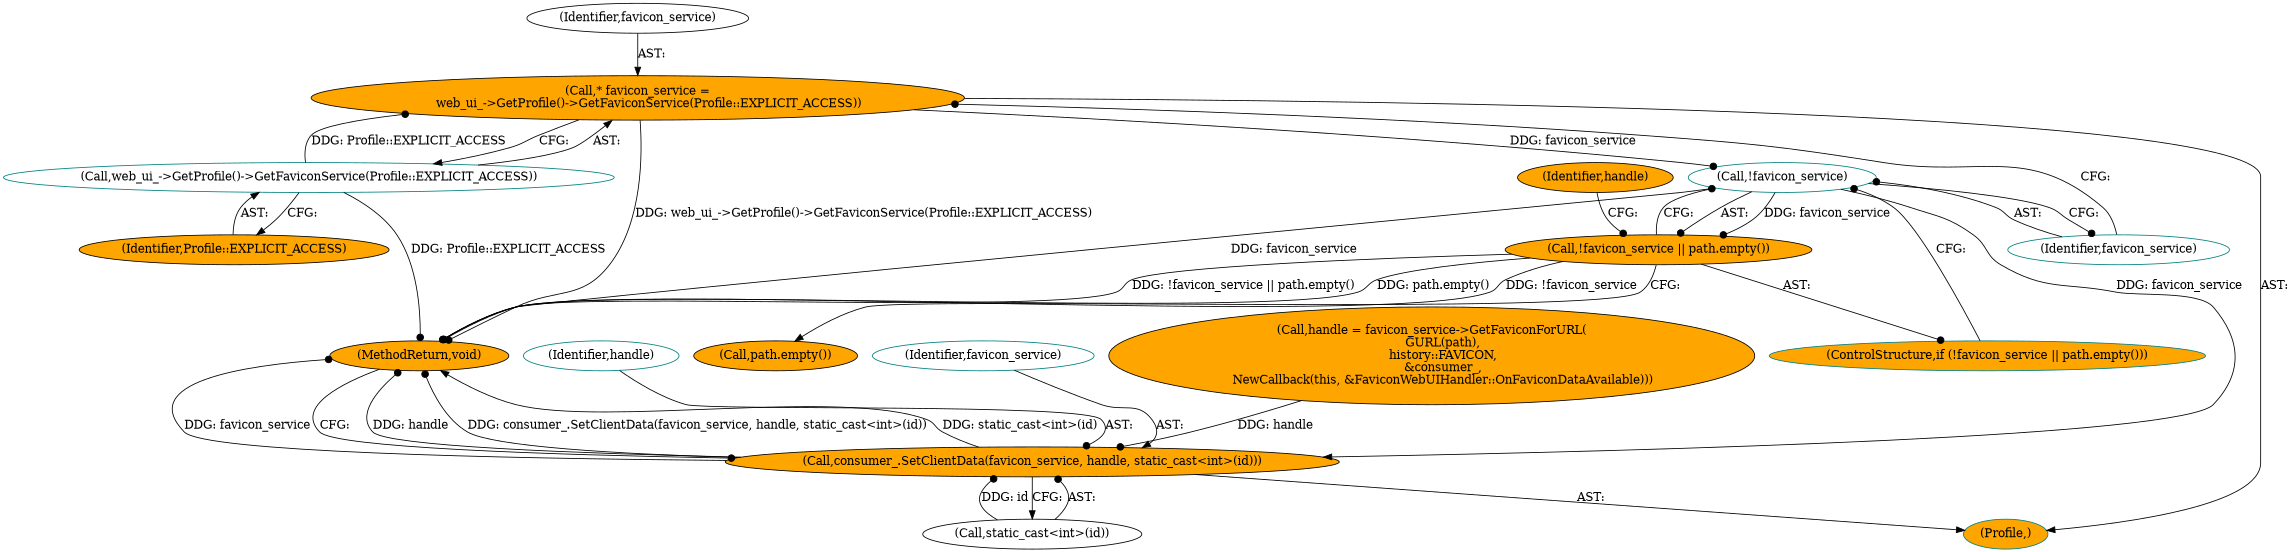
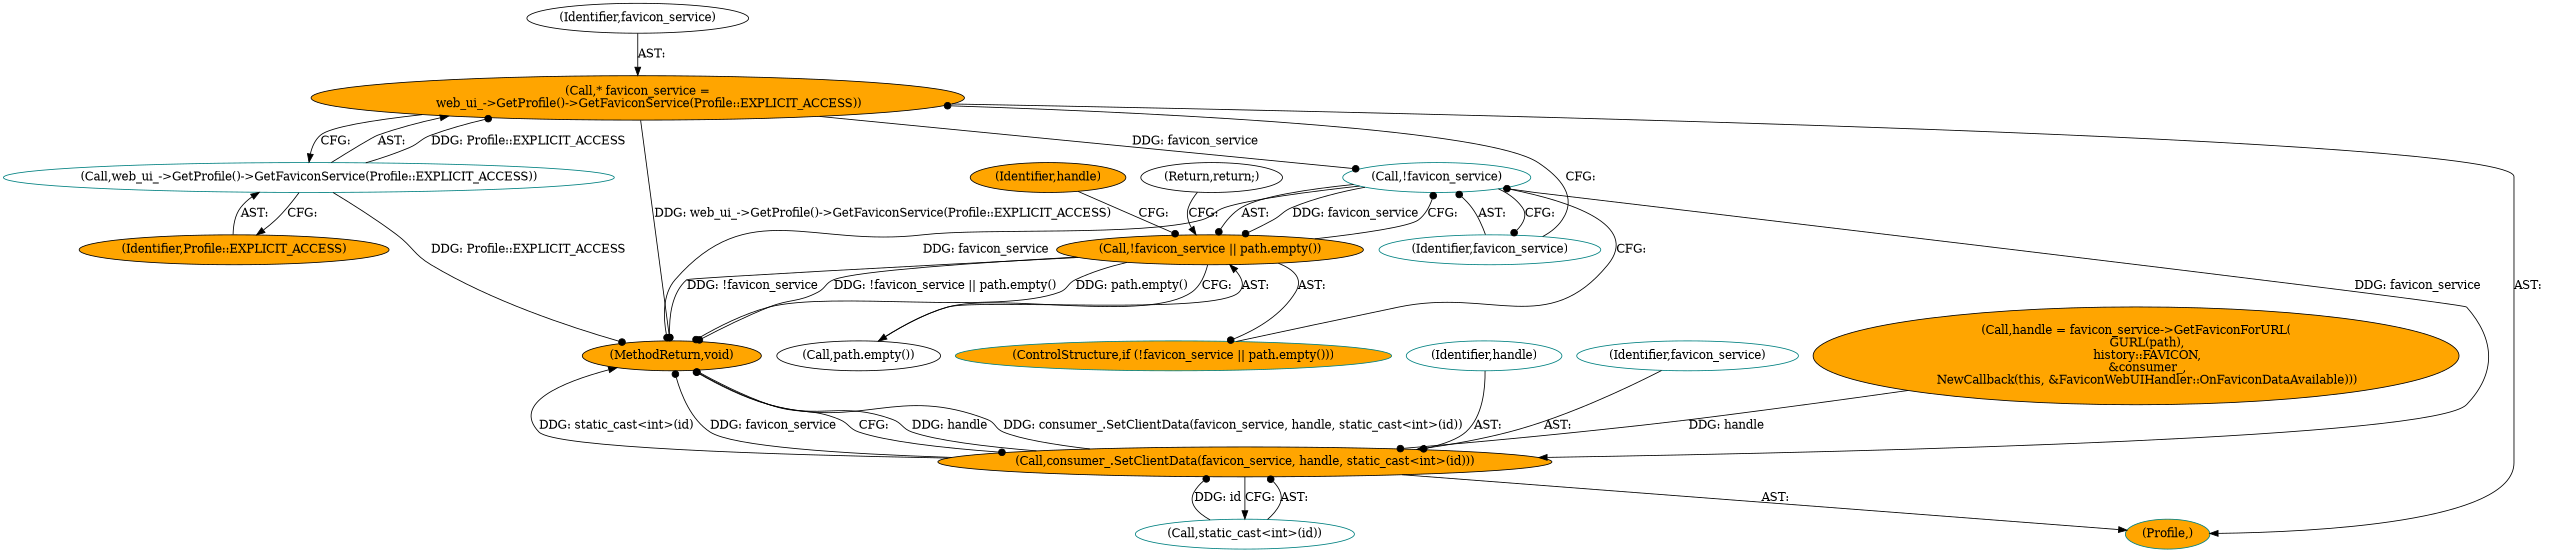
none -> (1212, 178)
none -> (1067, 305)
(776, 356) -> (859, 356)
(1032, 534) -> (1245, 534)
